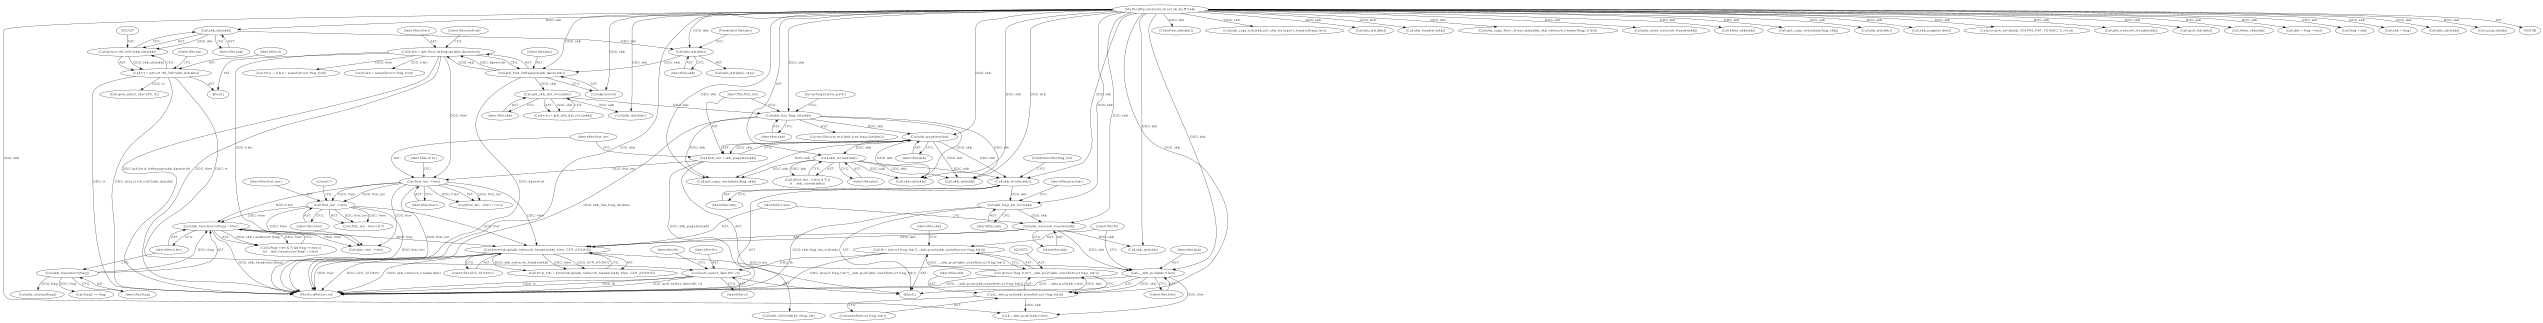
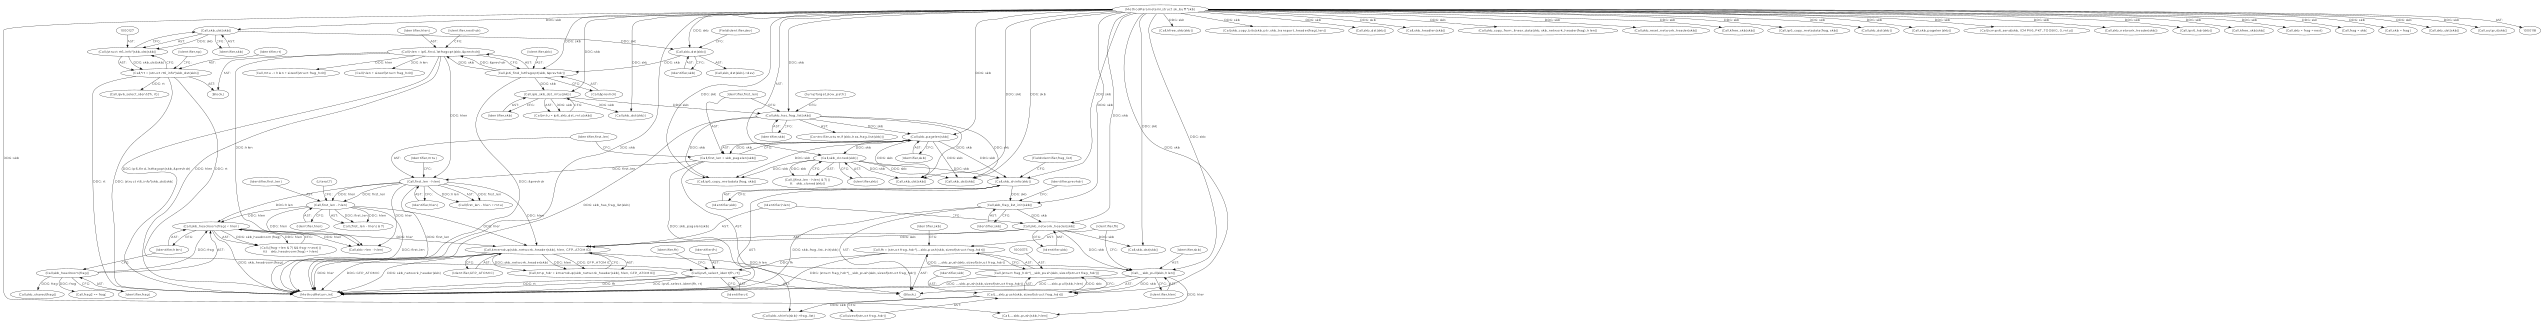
(829, 11) -> (813, 13)
(1025, 304) -> (890, 300)
